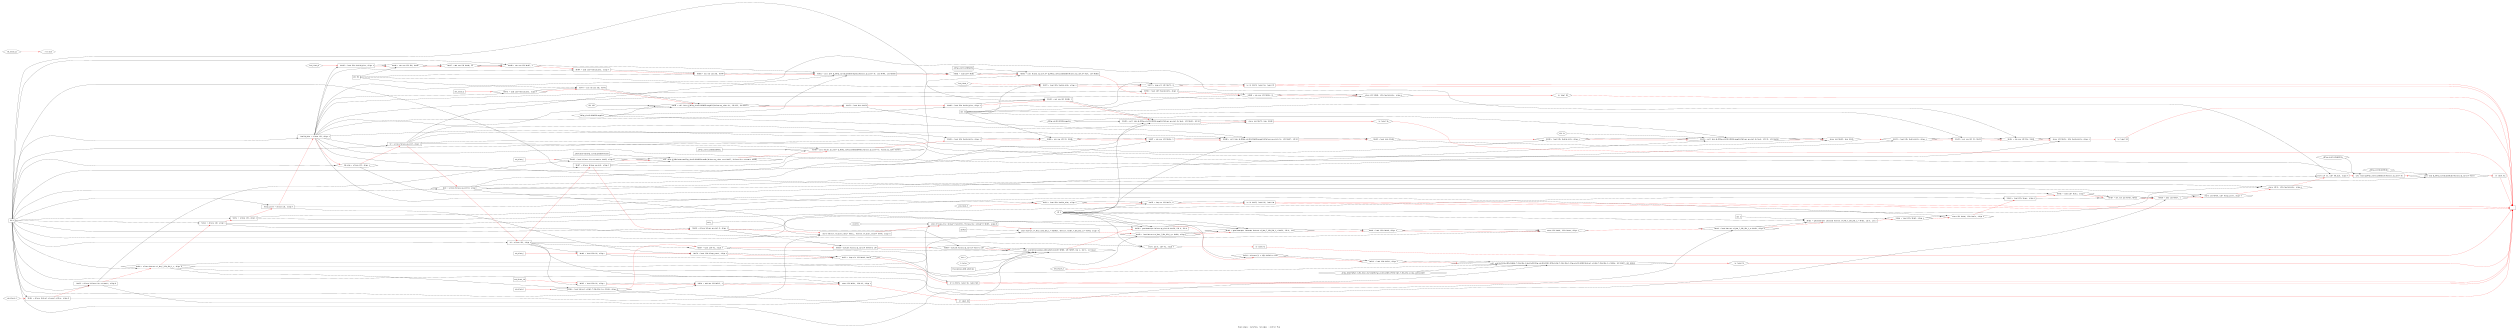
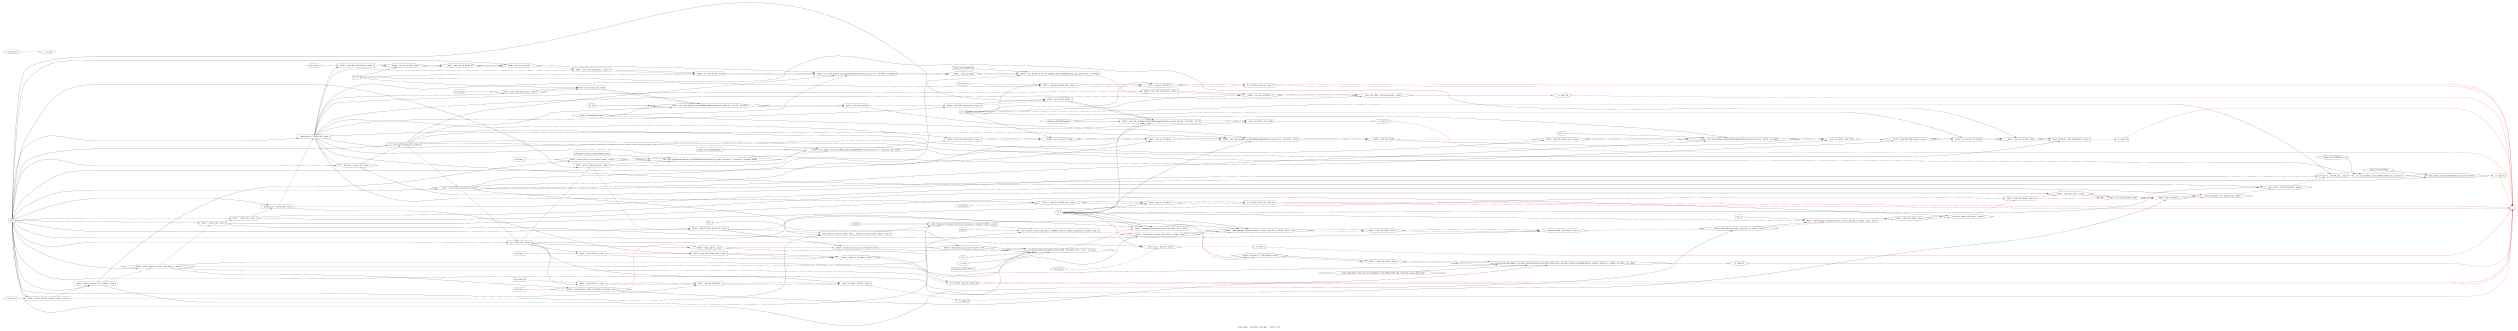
(592, 88) -> (592, 88)
